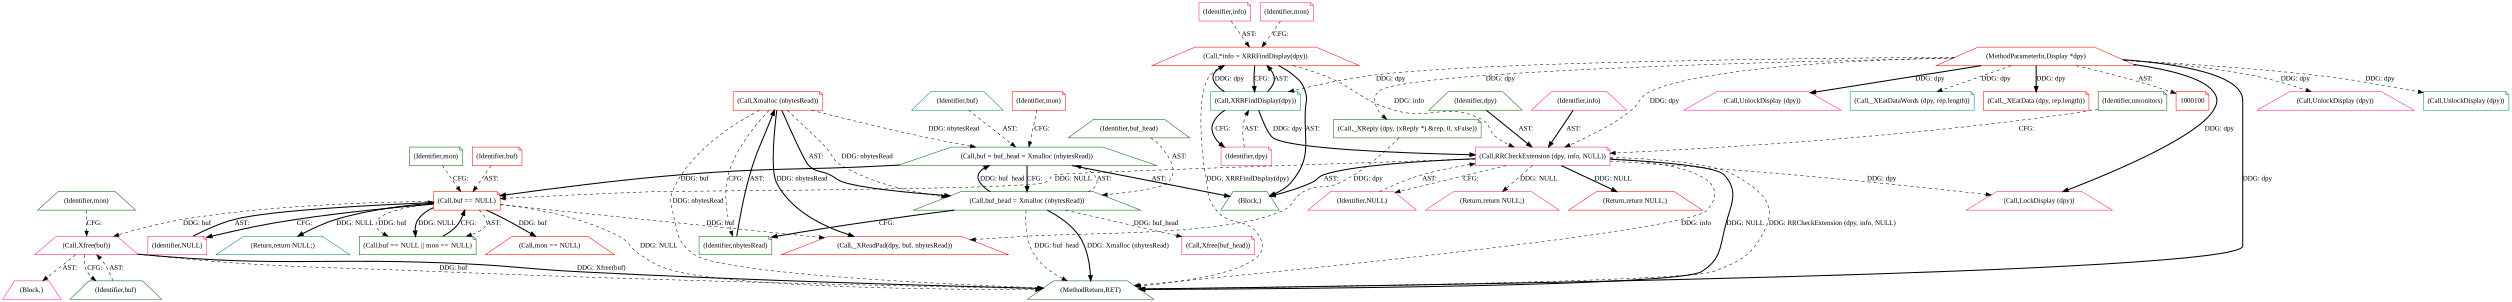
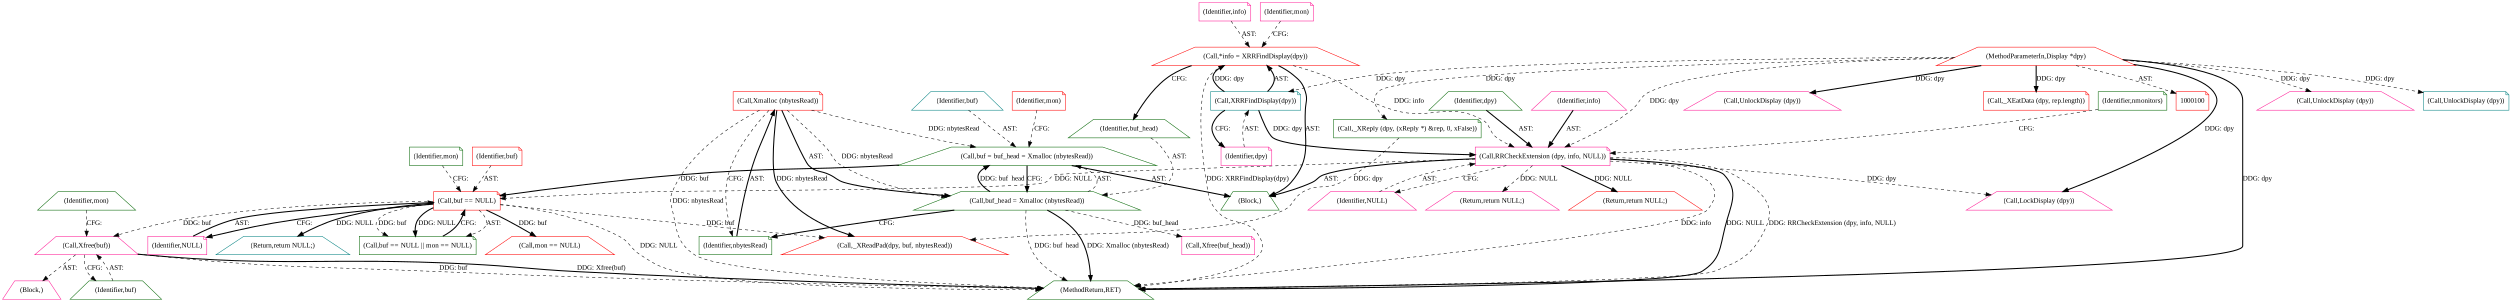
(1254, 76) -> (1159, 85)
(1912, 101) -> none
